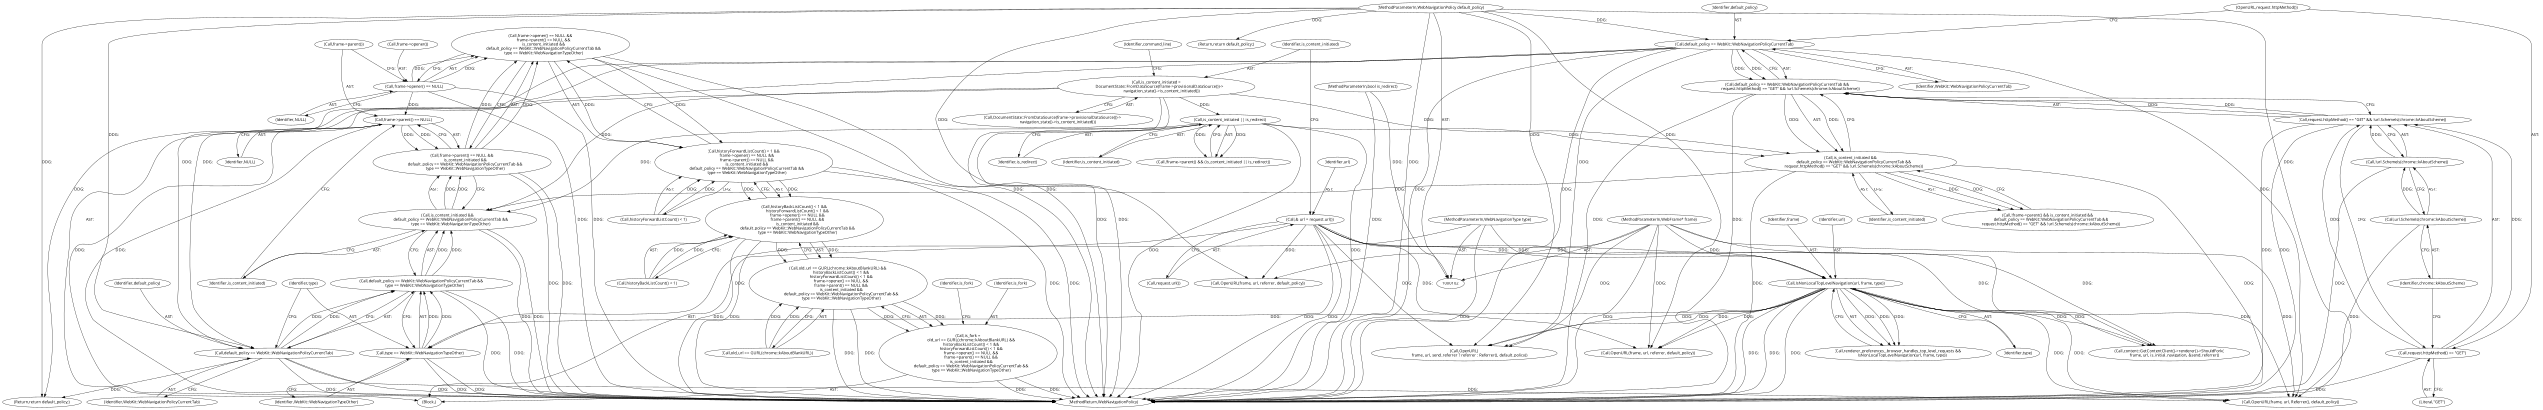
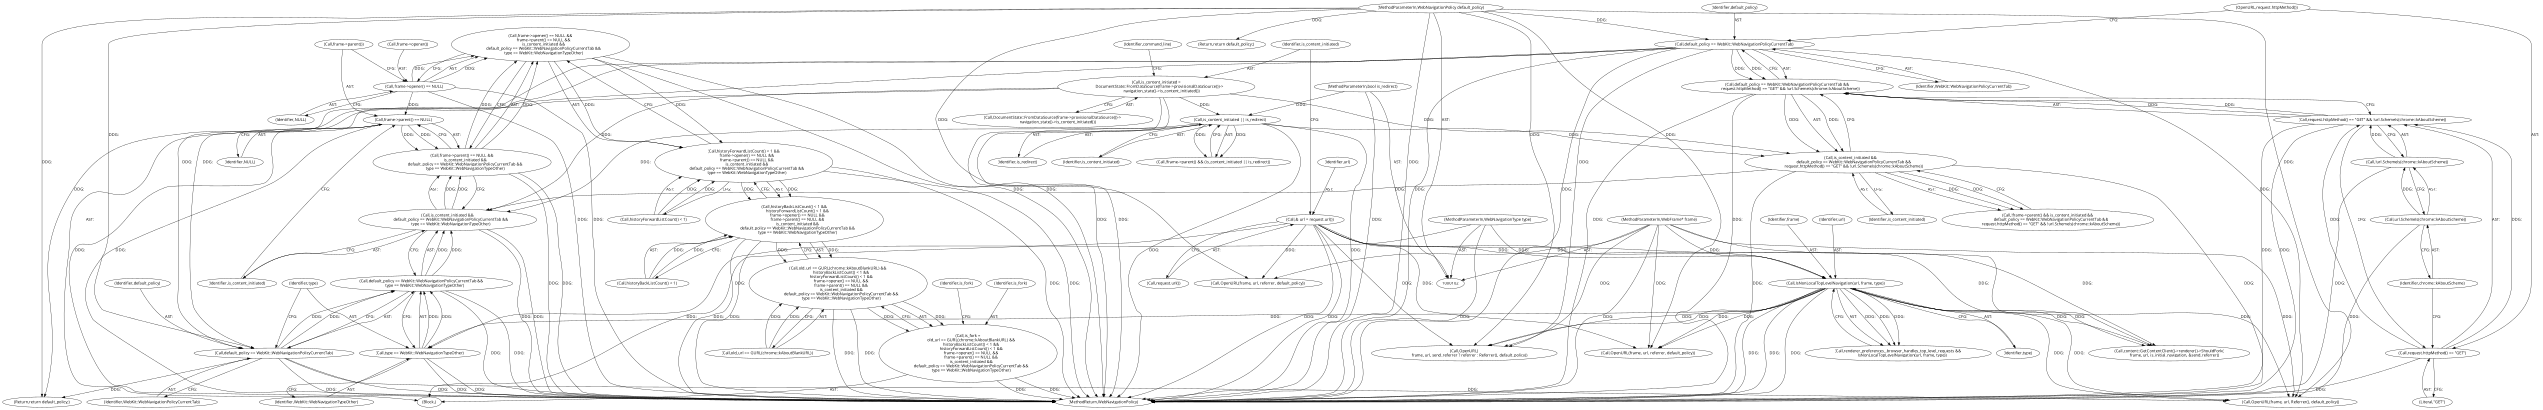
none -> (1293, 104)
(1037, 135) -> (1037, 135)
(1398, 162) -> (1398, 162)
(692, 317) -> (692, 317)
